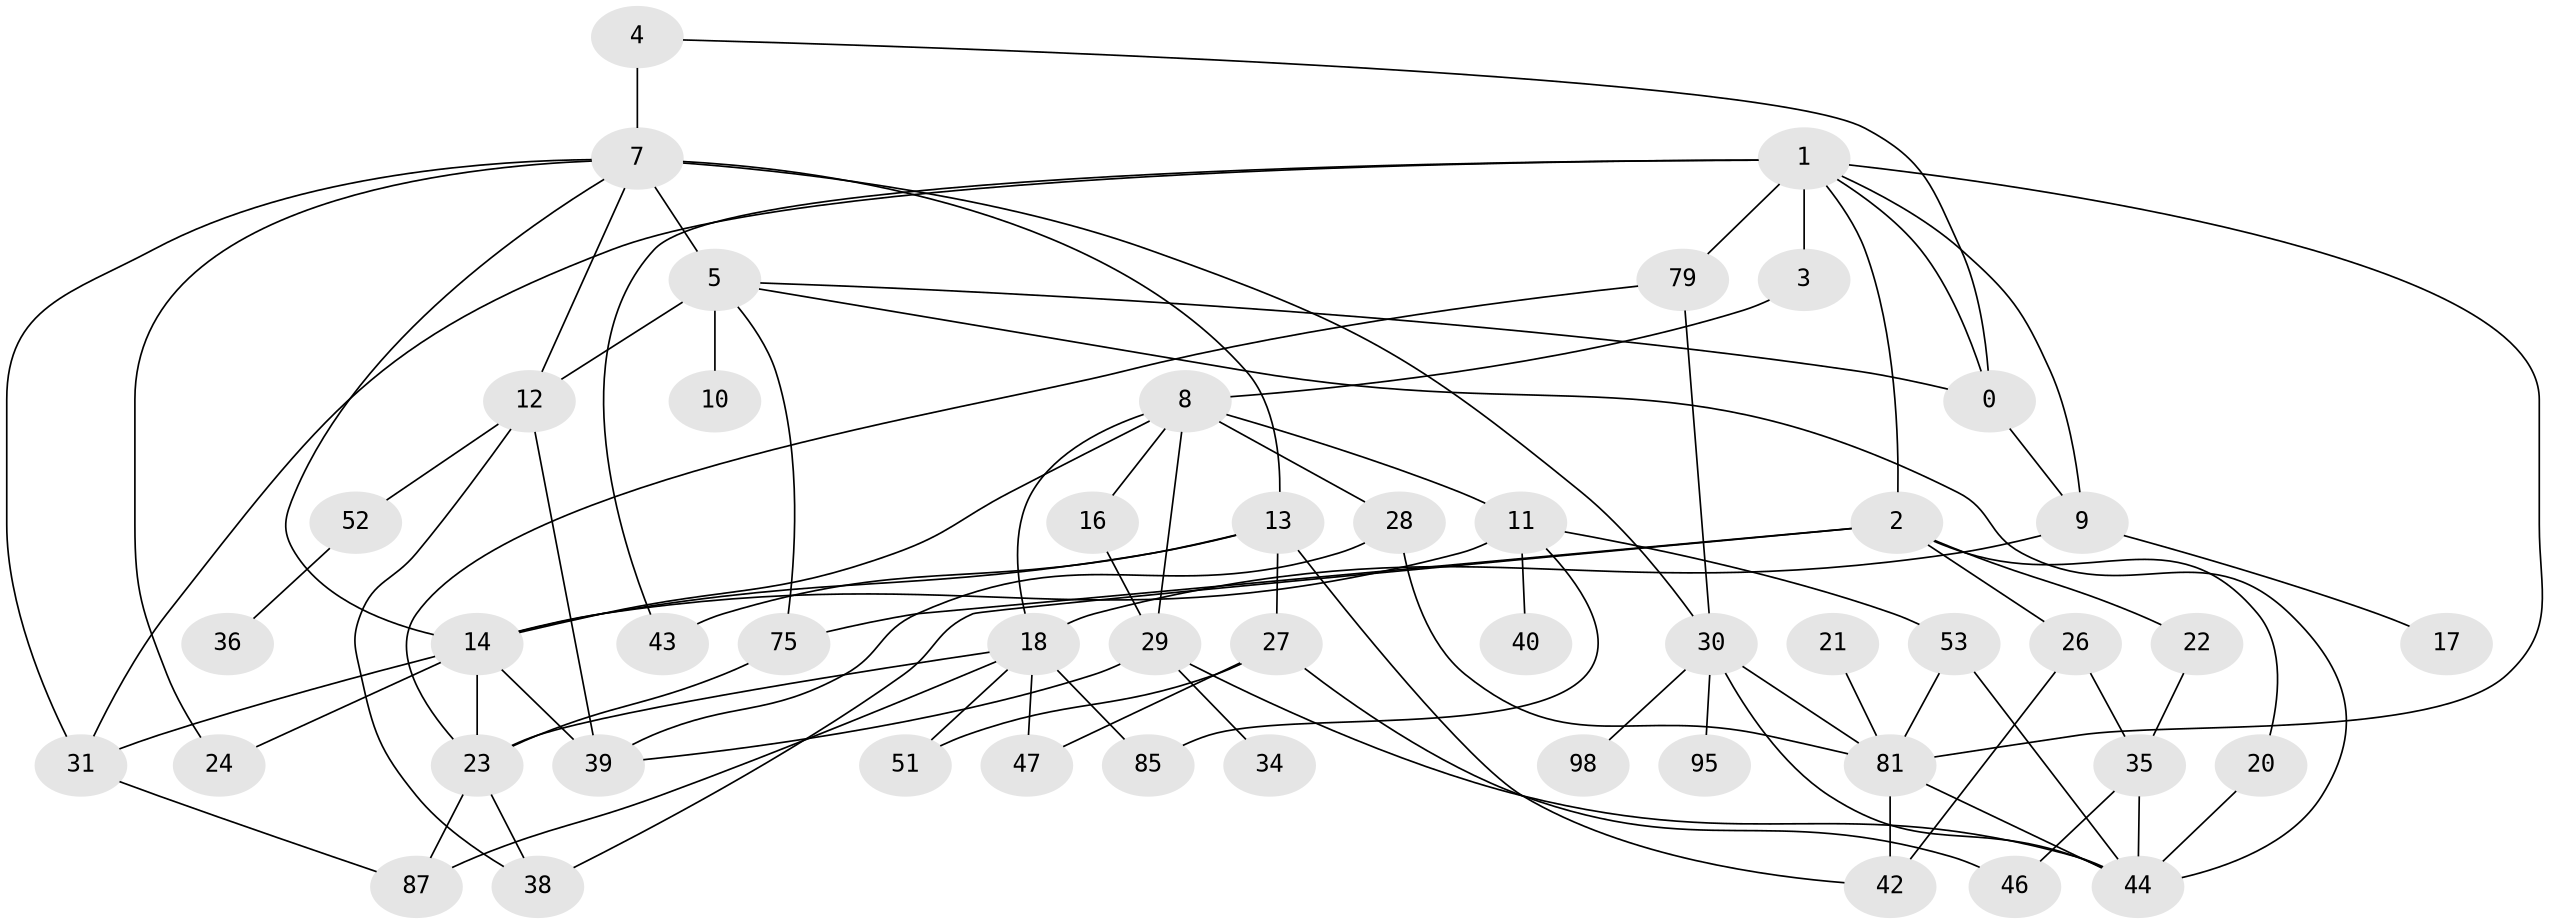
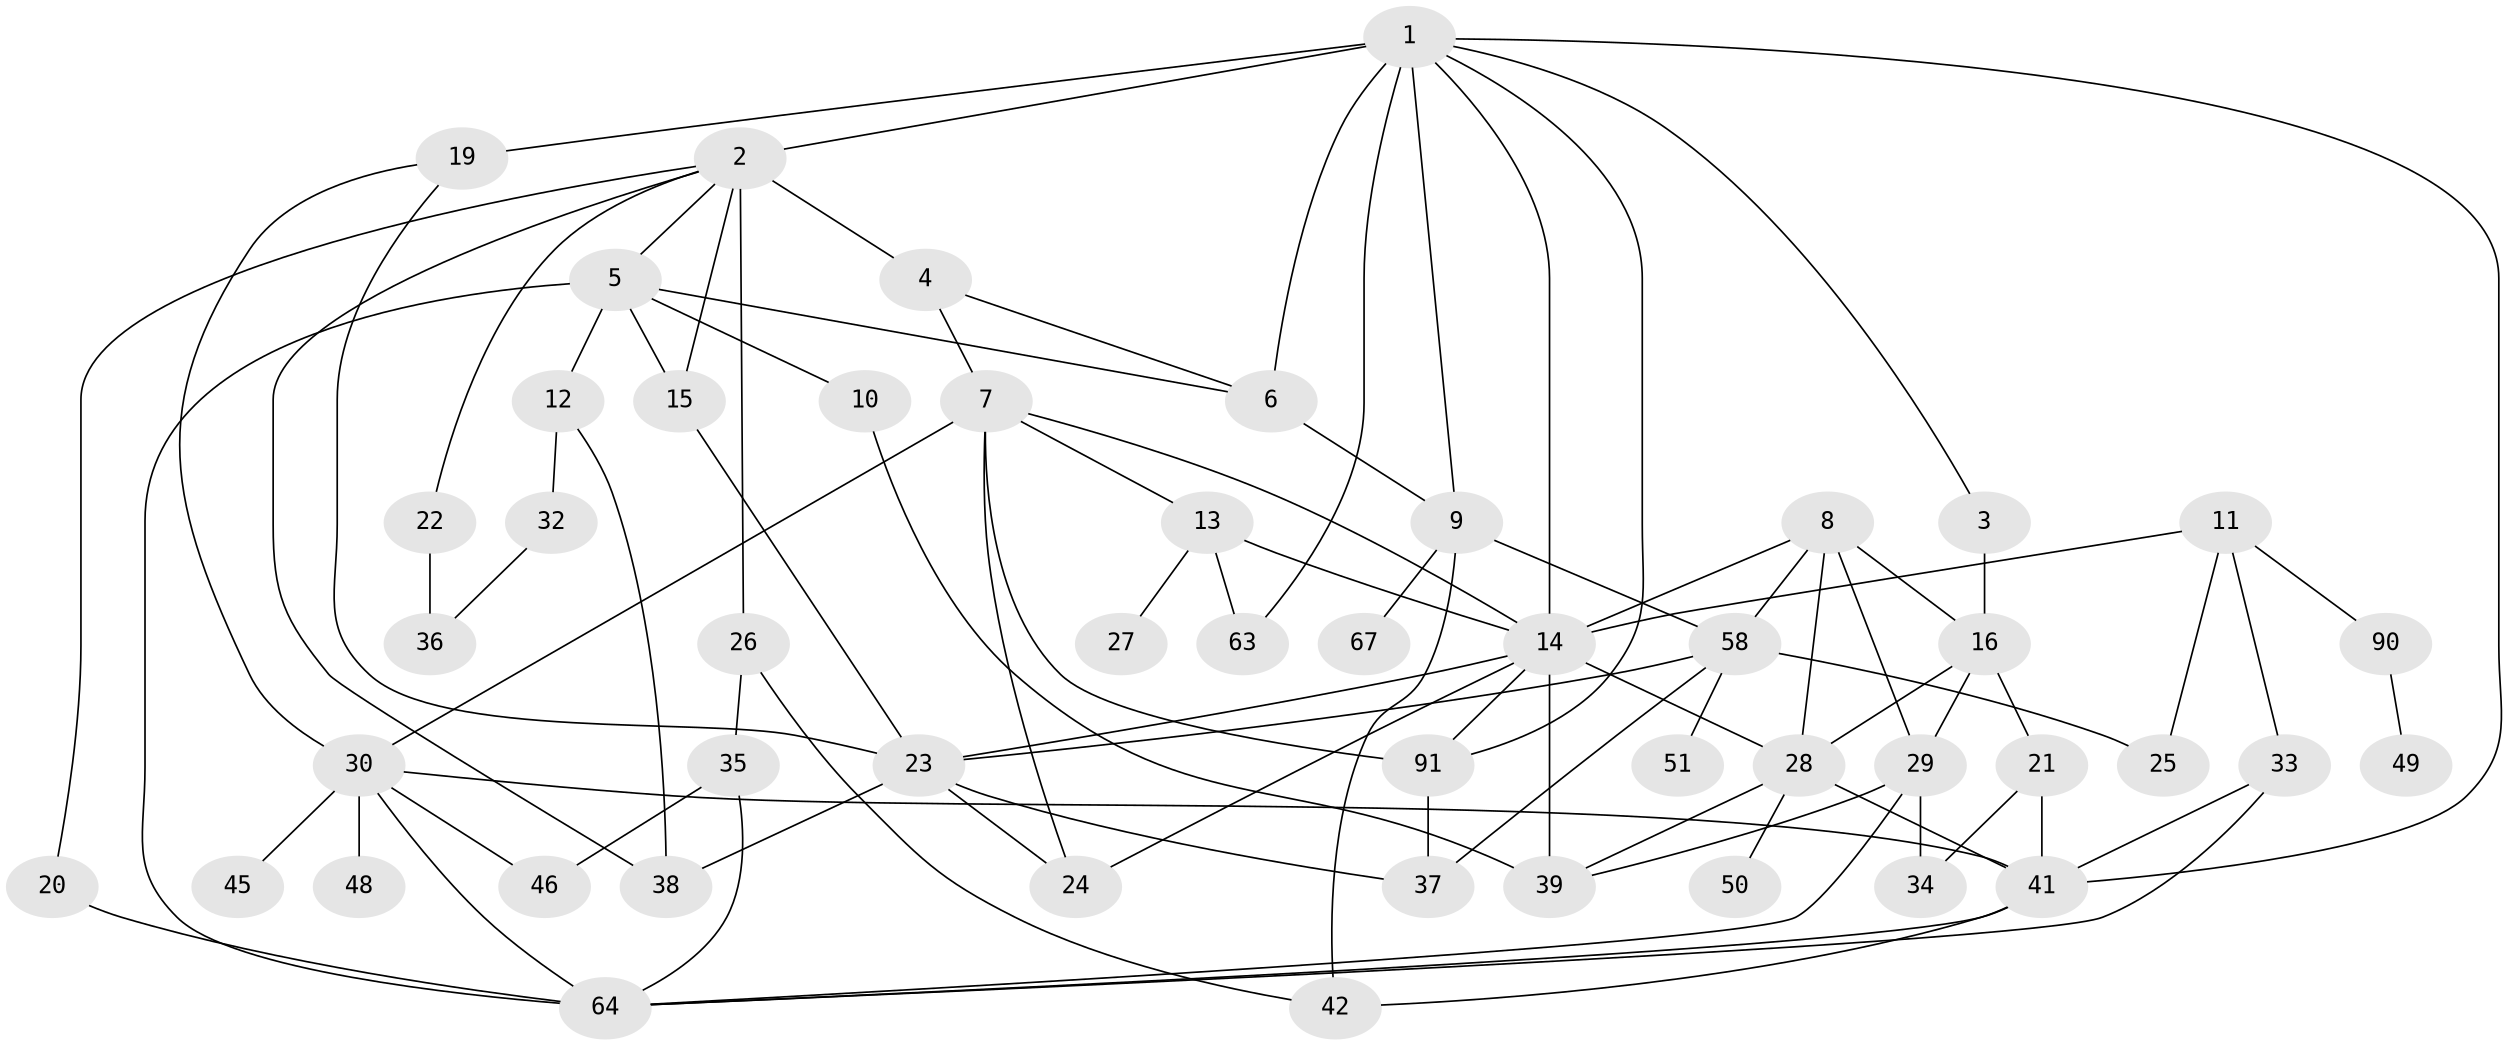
(676, 219) -> (678, 219)
none -> (833, 219)
(583, 280) -> none
(1683, 280) -> (462, 158)
none -> (1550, 321)
(1503, 364) -> (1985, 584)
(1990, 401) -> (1271, 401)
(1357, 455) -> none
(356, 523) -> (551, 523)
(564, 584) -> (1139, 756)
(663, 644) -> (1243, 644)
(784, 644) -> (680, 401)
(1034, 644) -> (1735, 644)
(1526, 644) -> (2386, 644)
(1954, 644) -> (2285, 765)
(2447, 644) -> (1364, 644)
none -> (2009, 695)
(1106, 702) -> none
(2168, 704) -> (430, 584)
none -> (1674, 705)
none -> (1885, 709)
(81, 765) -> (1428, 765)
(1027, 765) -> none
(1148, 765) -> (2163, 765)
(1485, 765) -> (1353, 773)
(1583, 765) -> (359, 887)
(1705, 765) -> (238, 887)
(1890, 765) -> (2042, 887)
none -> (2406, 765)
(1625, 822) -> (452, 826)
none -> (997, 826)
none -> (1981, 826)
(416, 887) -> (1428, 887)
none -> (1735, 887)
(2138, 887) -> (605, 1008)
